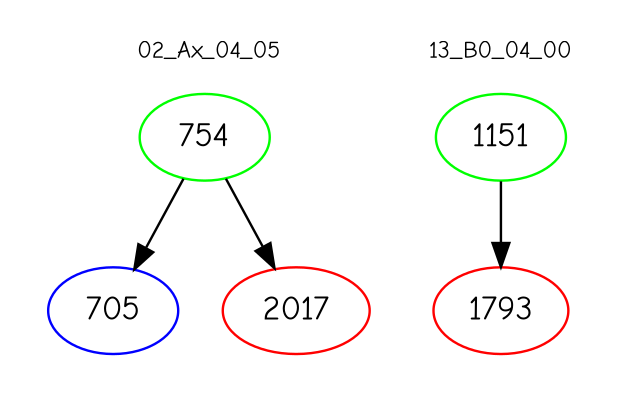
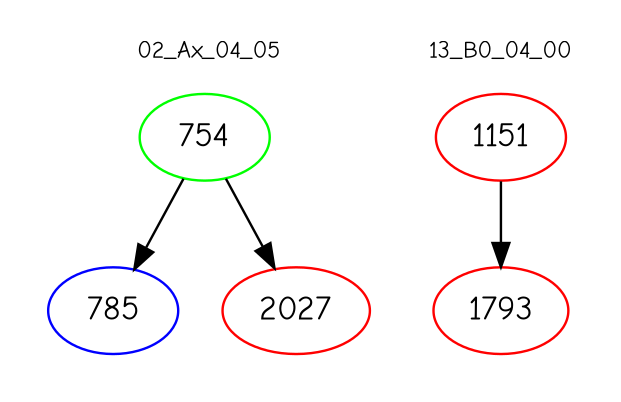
(501, 137) -> (501, 137)
(113, 311) -> (113, 311)
(296, 311) -> (296, 311)
